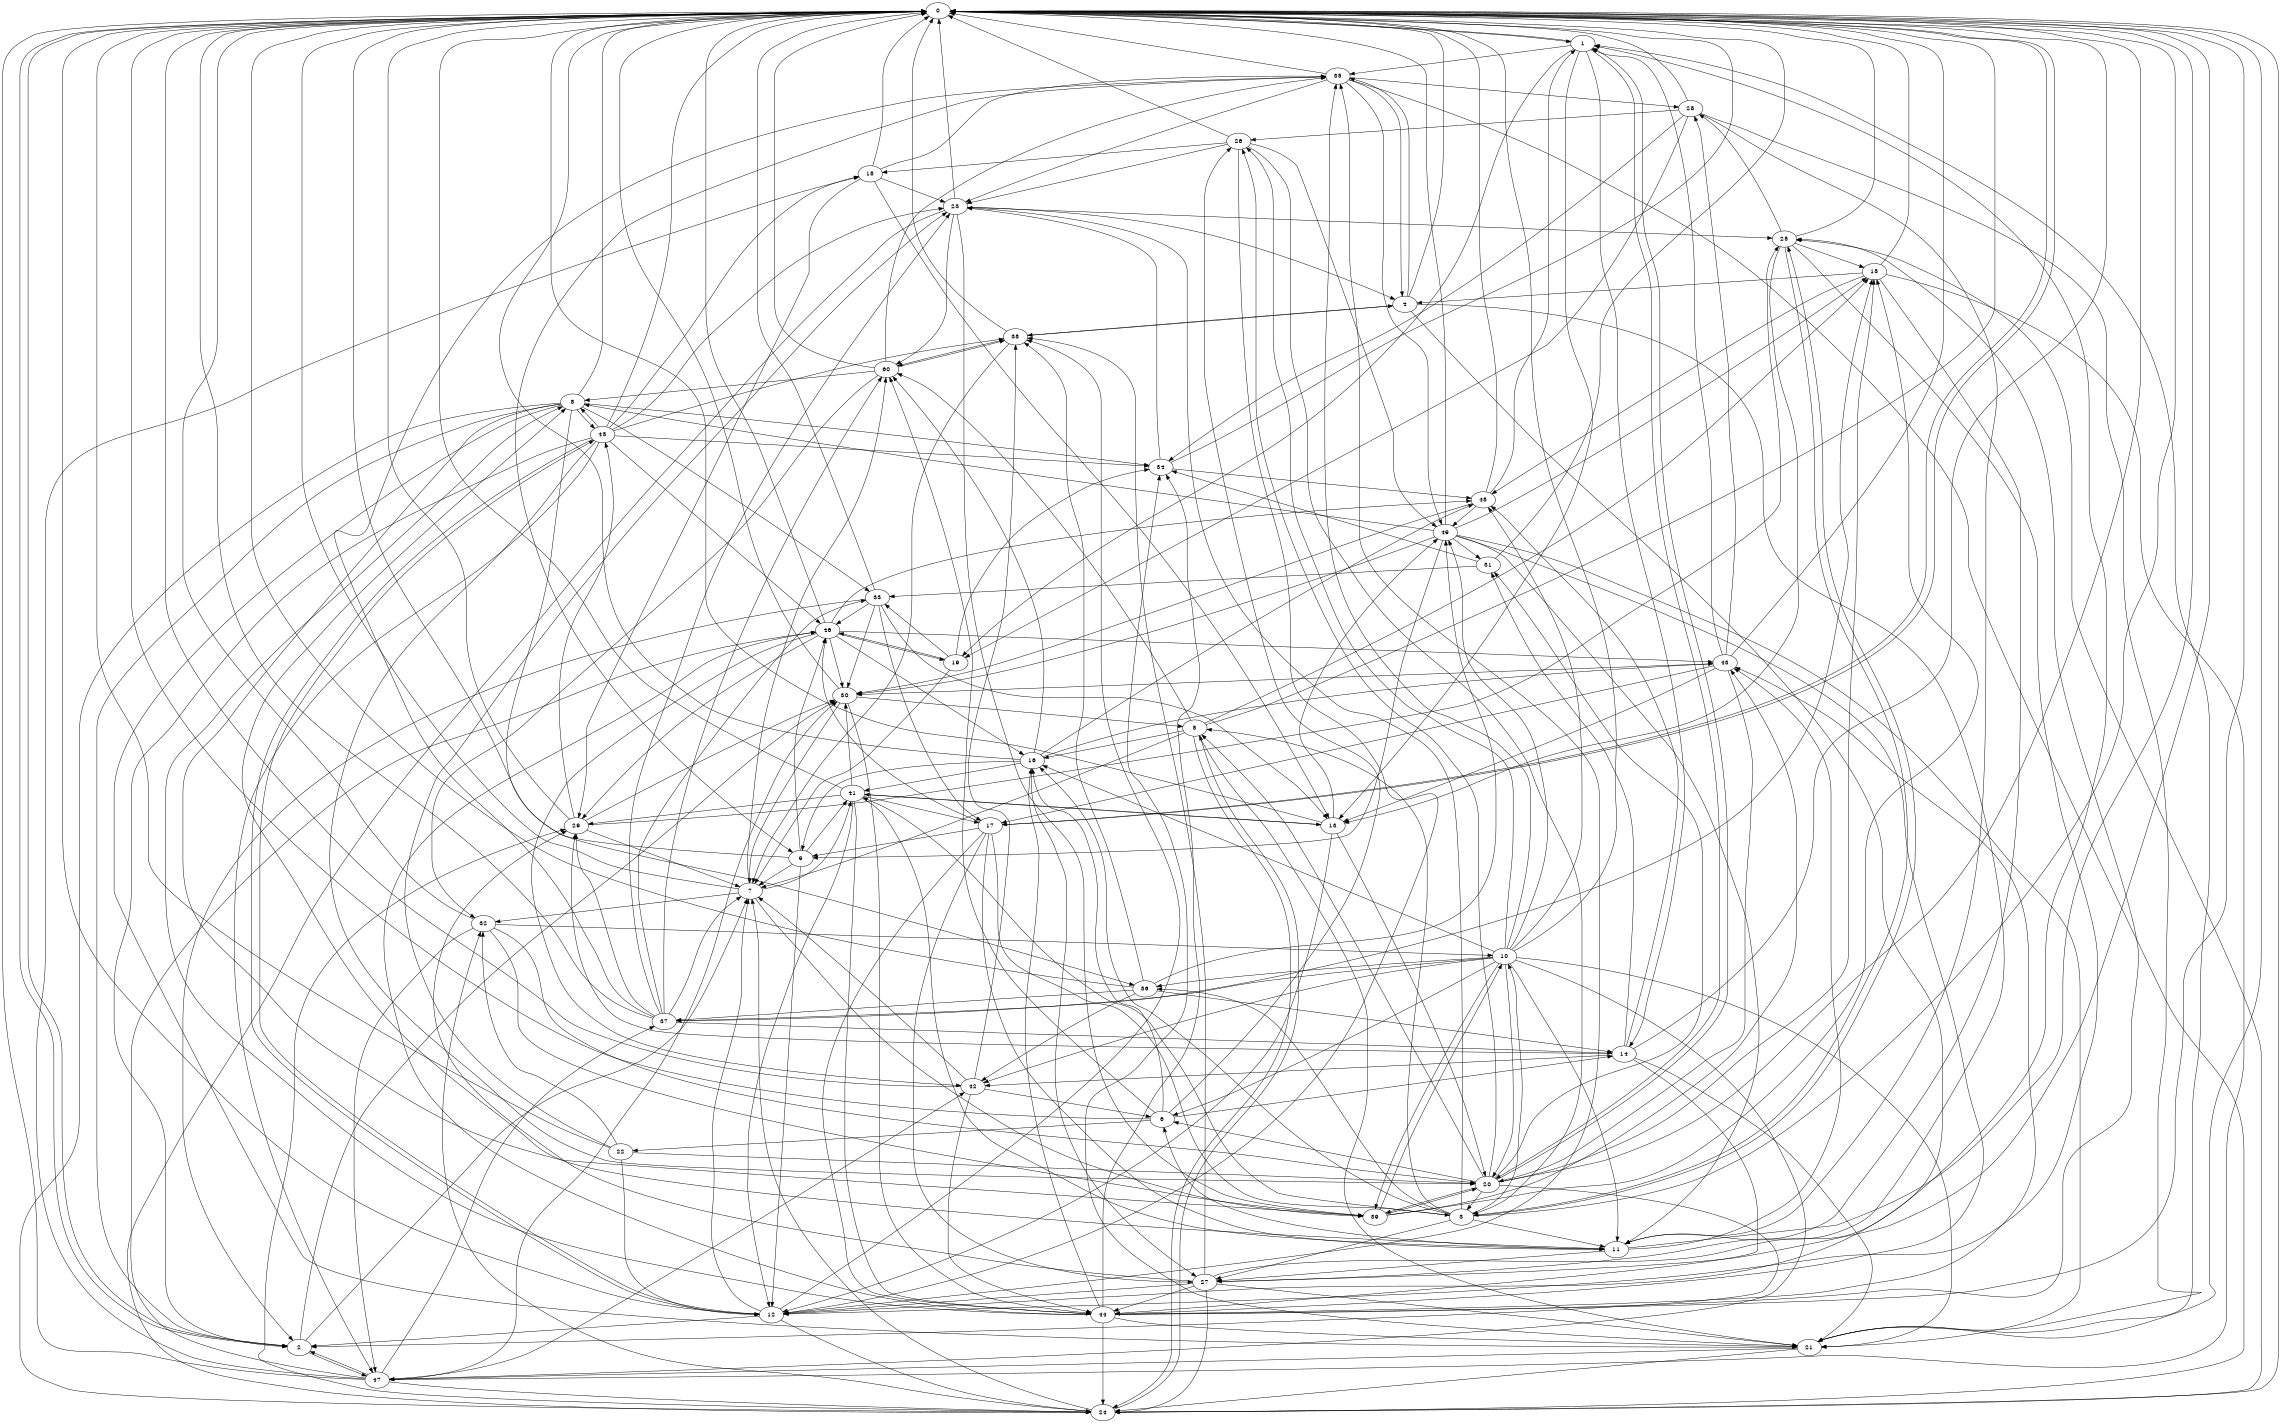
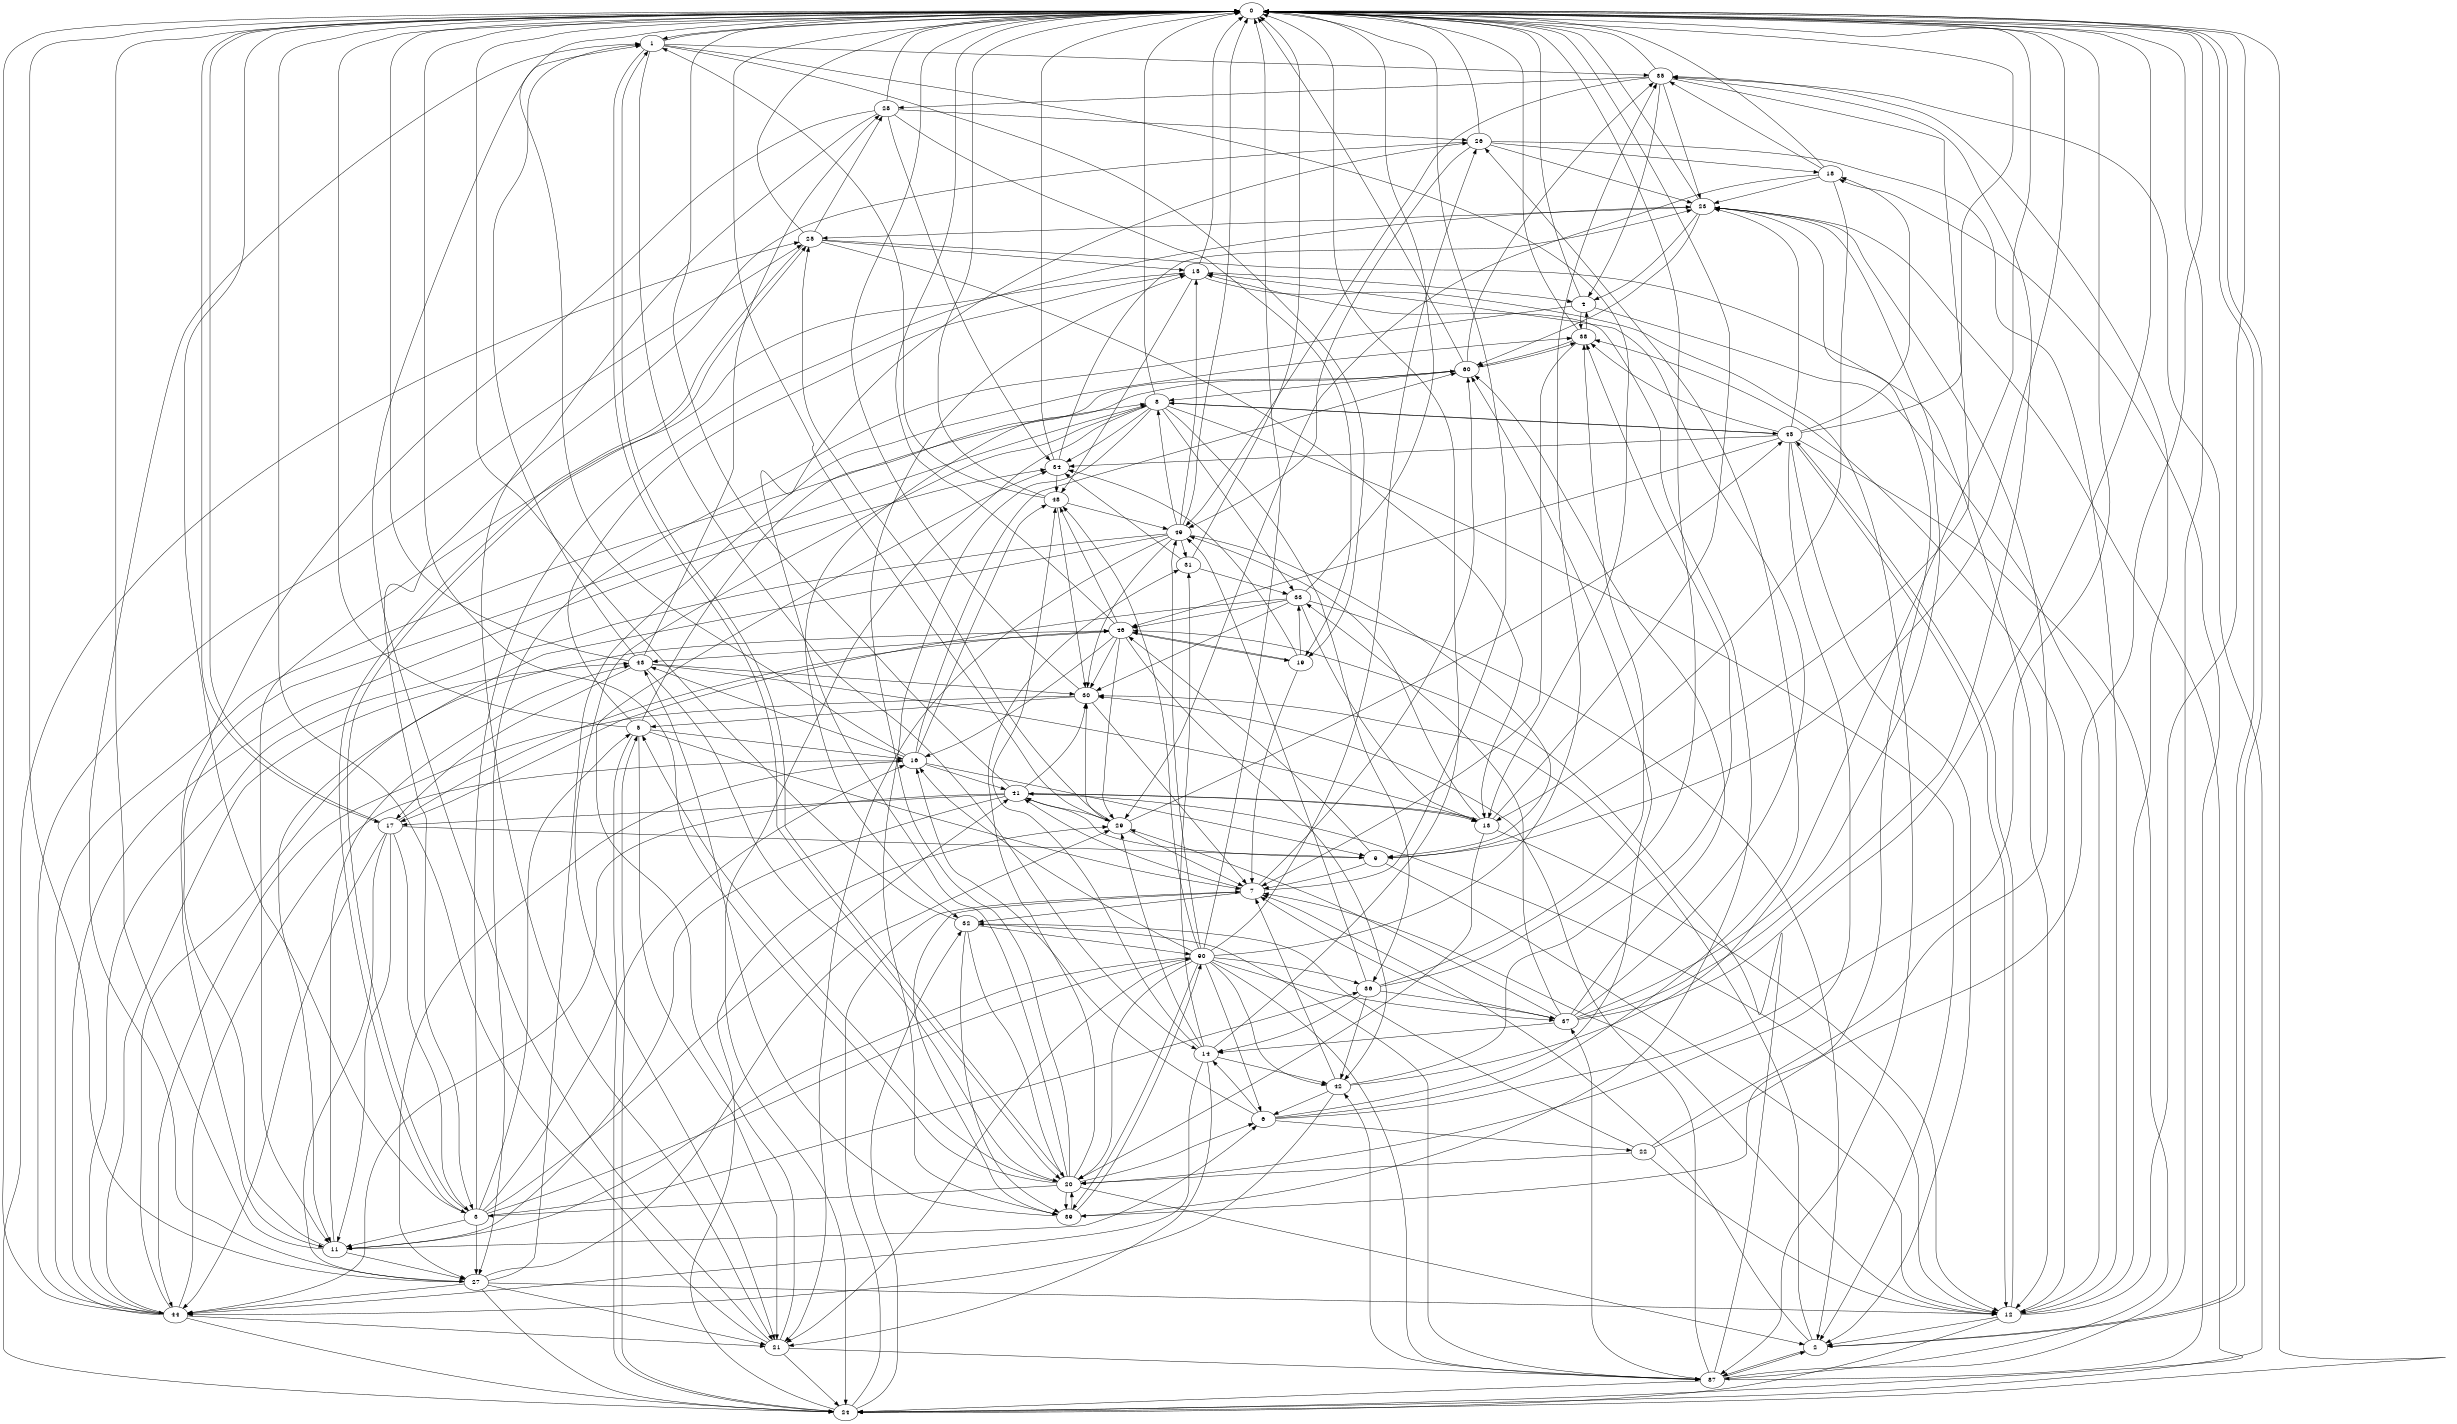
(1409, 173) -> none
(1505, 956) -> (1202, 956)
(377, 1380) -> (1712, 1380)
